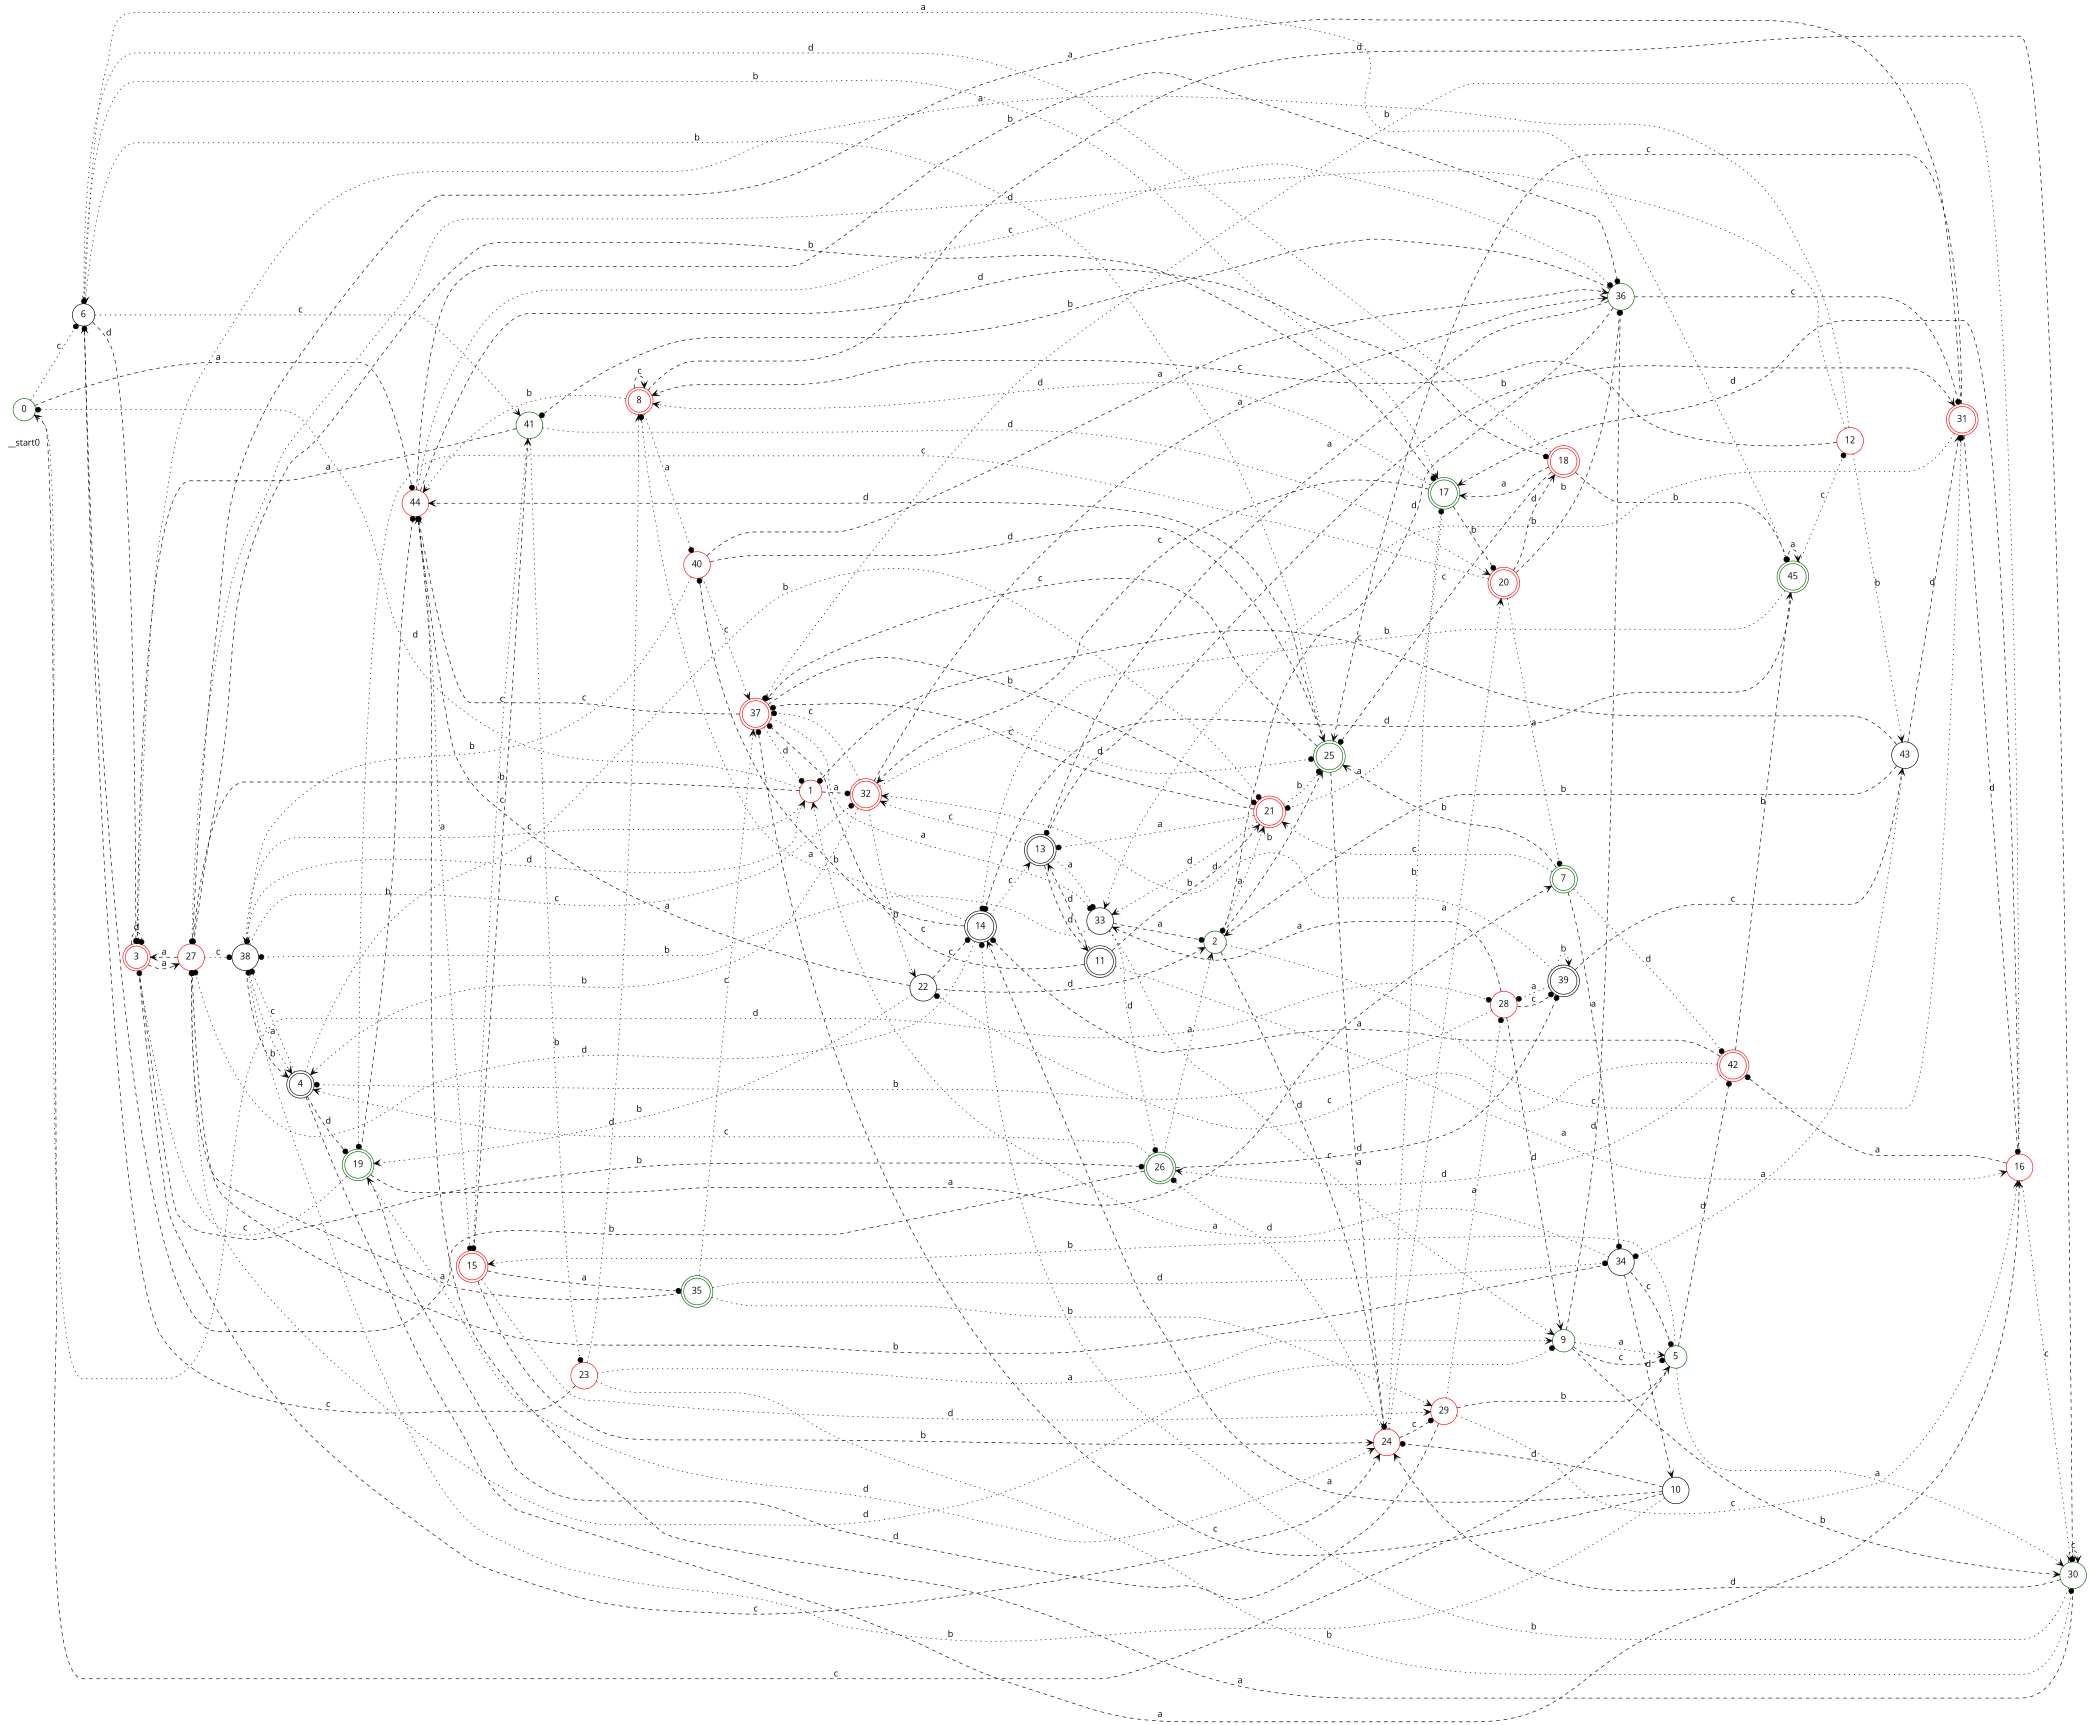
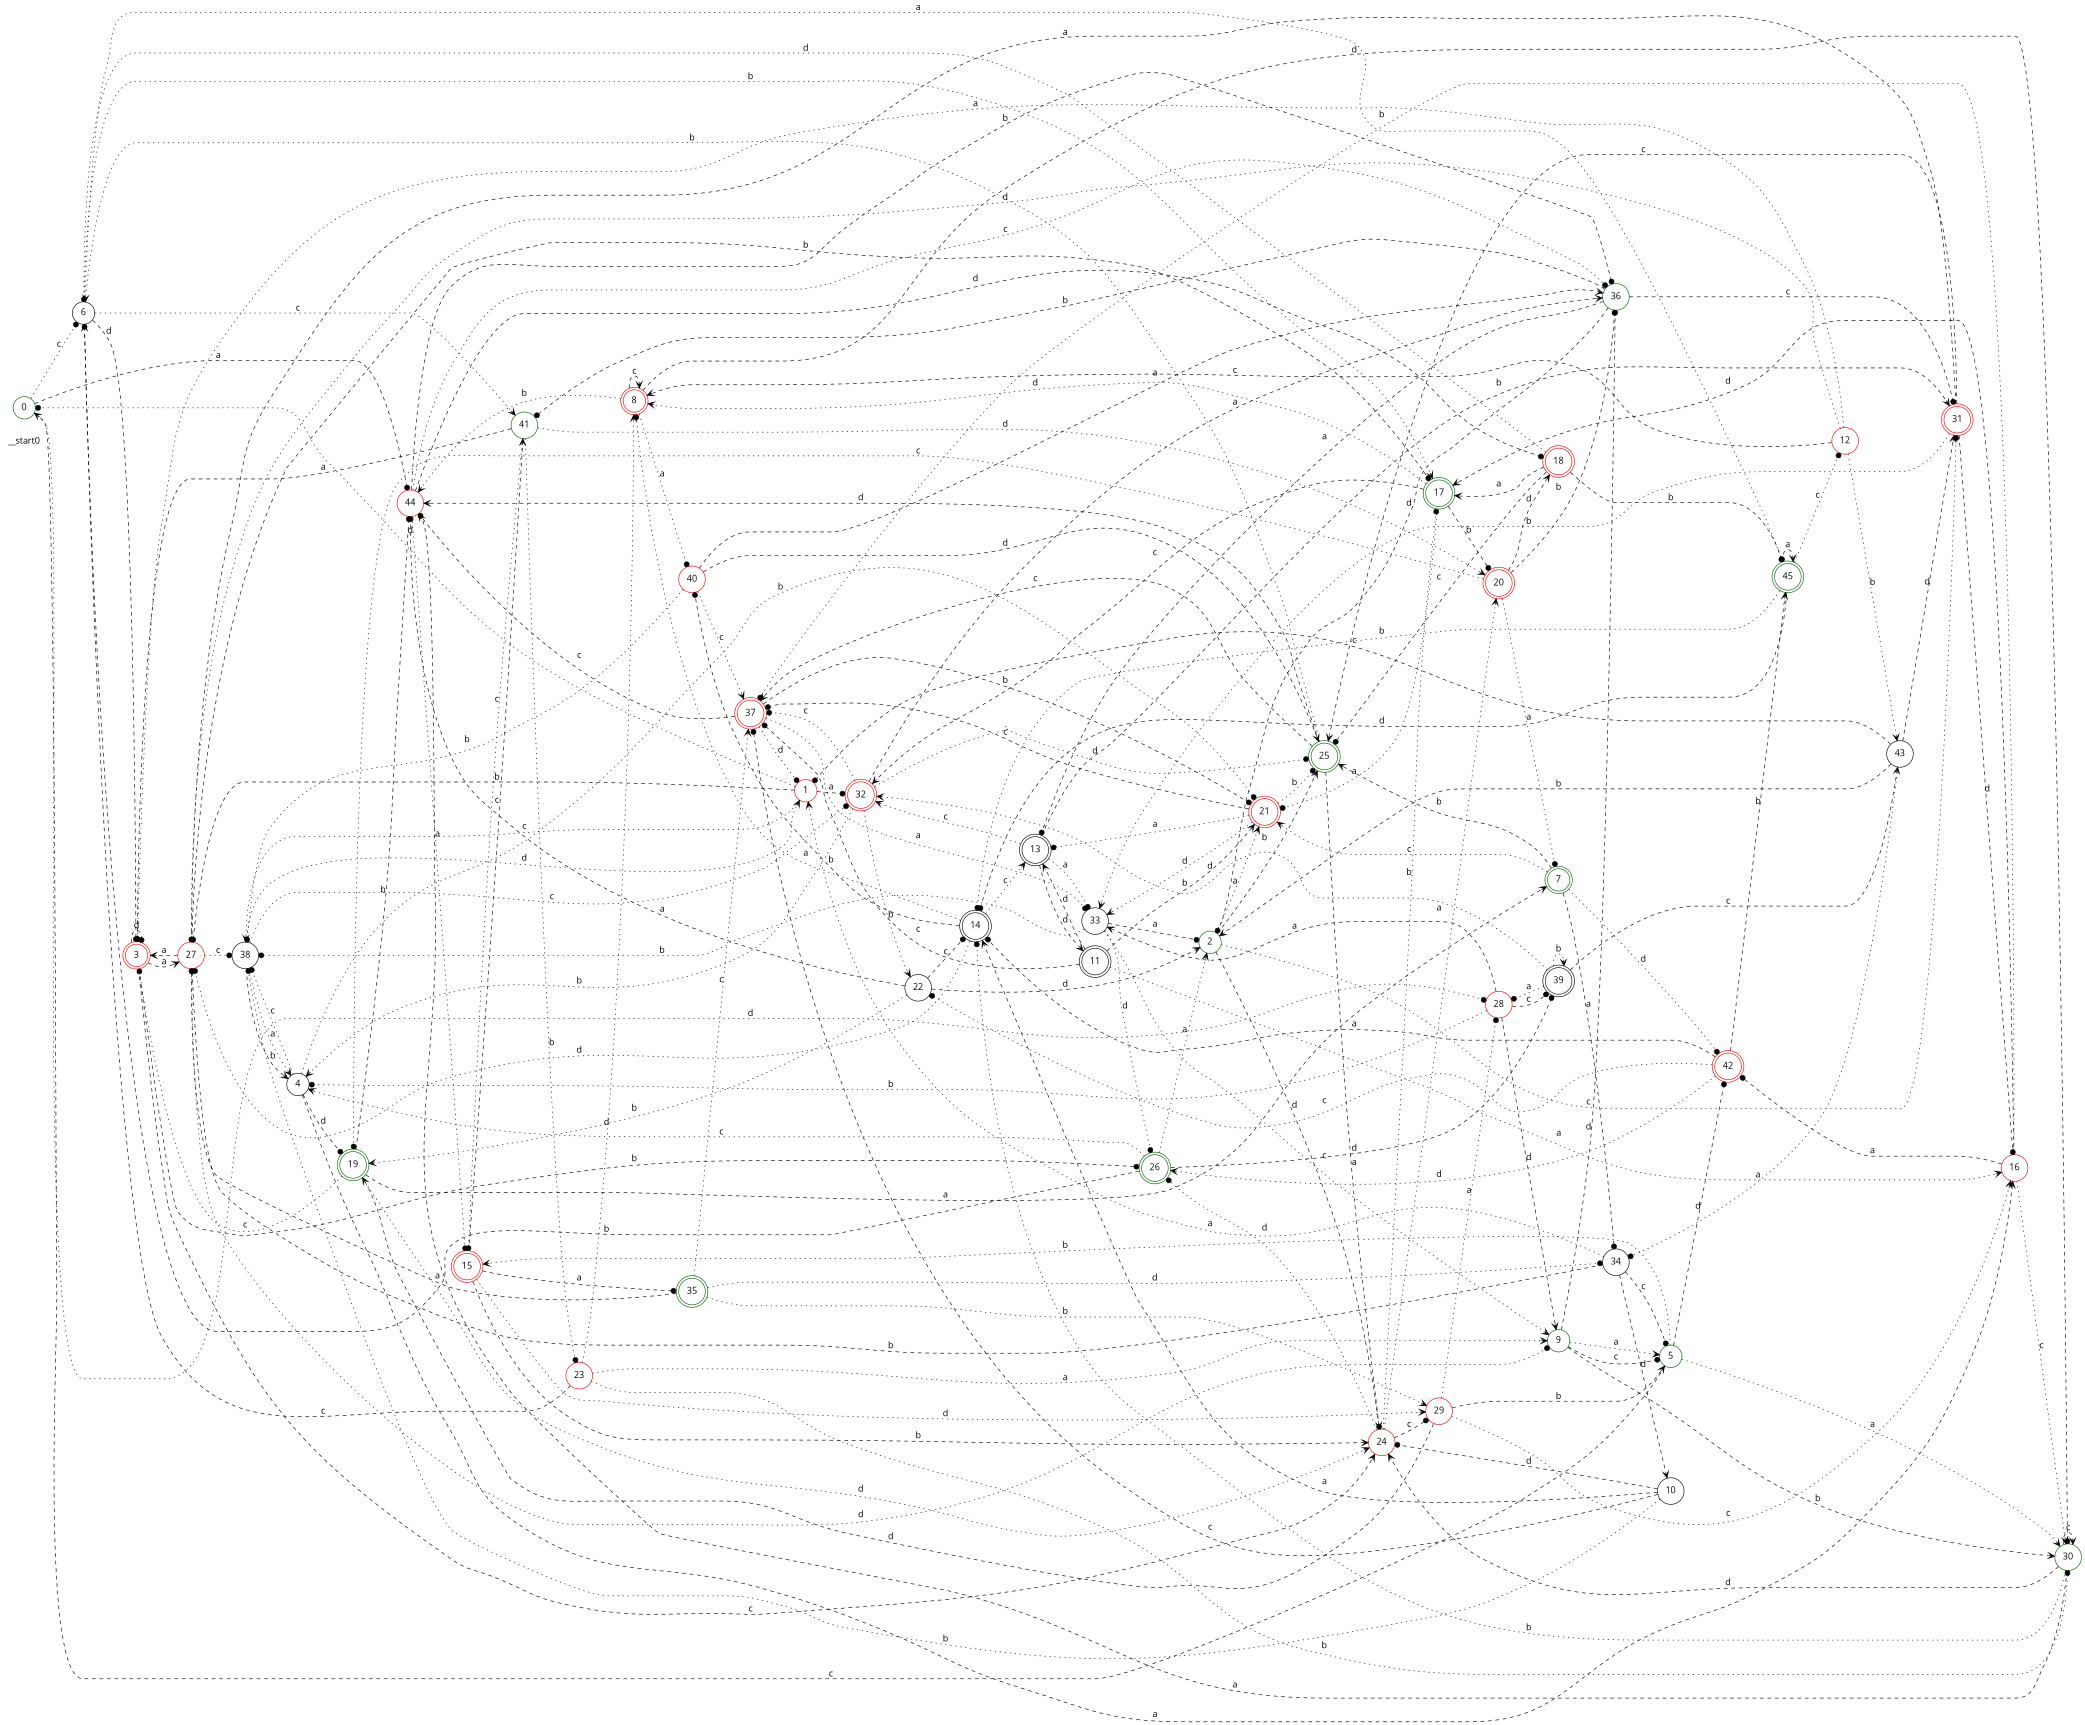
(300, 1084) -> (298, 1084)
